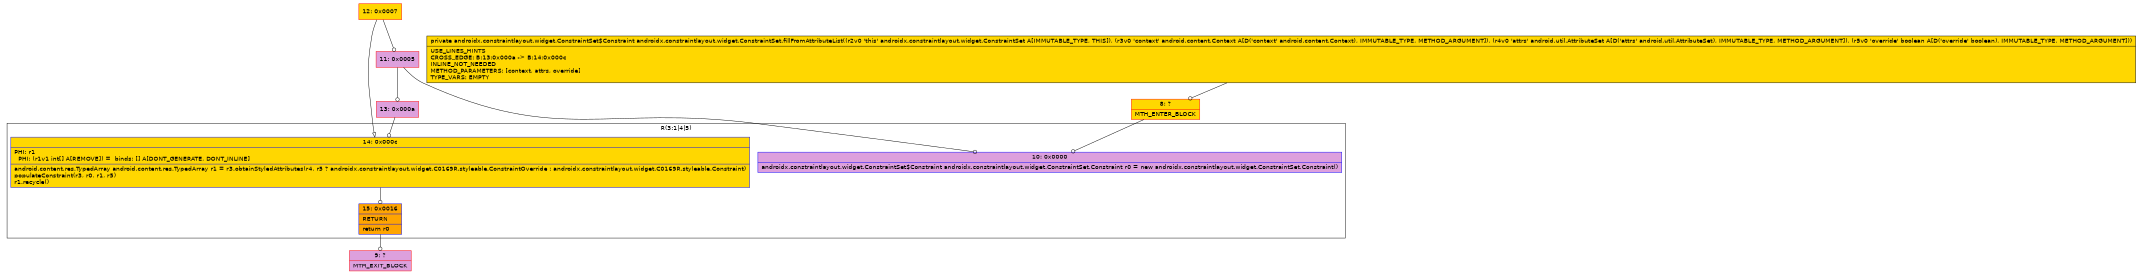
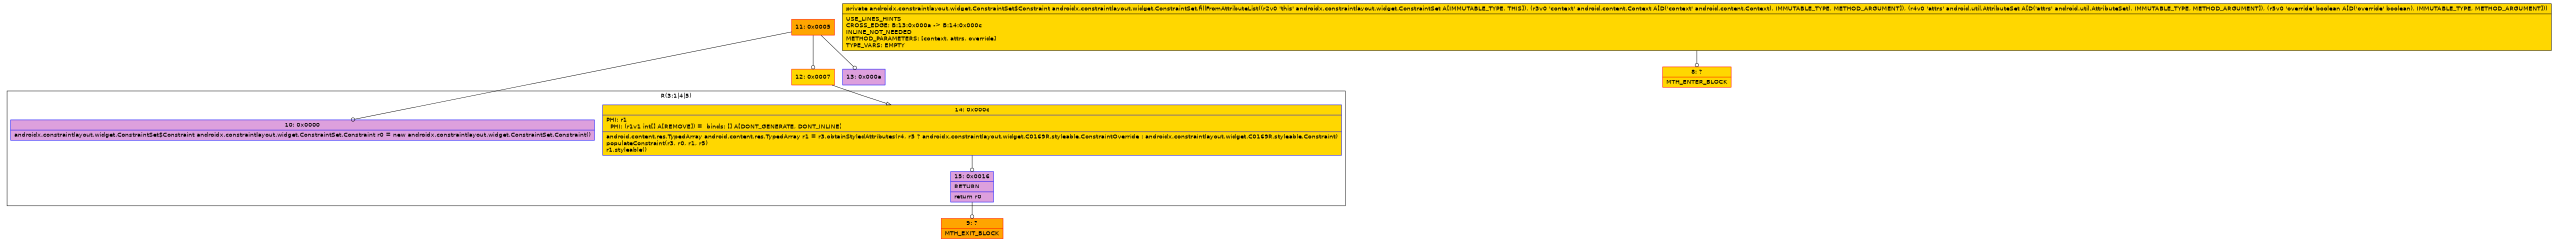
(388, 34) -> (813, 50)
(398, 59) -> (813, 27)
(398, 109) -> (864, 77)
(392, 126) -> none
(1109, 135) -> none
(32, 182) -> (627, 150)
(380, 219) -> (972, 187)
(380, 261) -> (972, 229)
